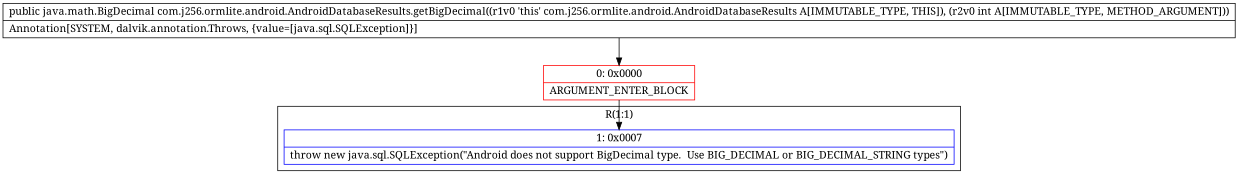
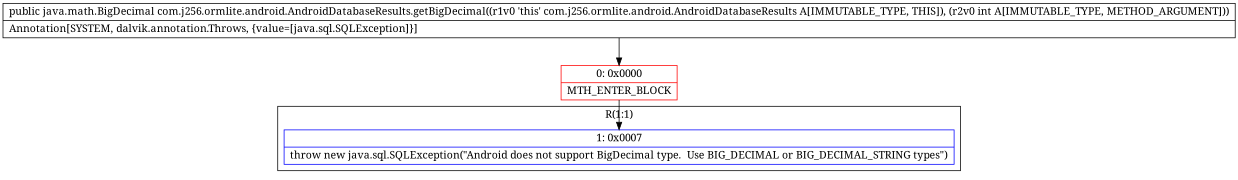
(619, 91) -> (619, 91)
